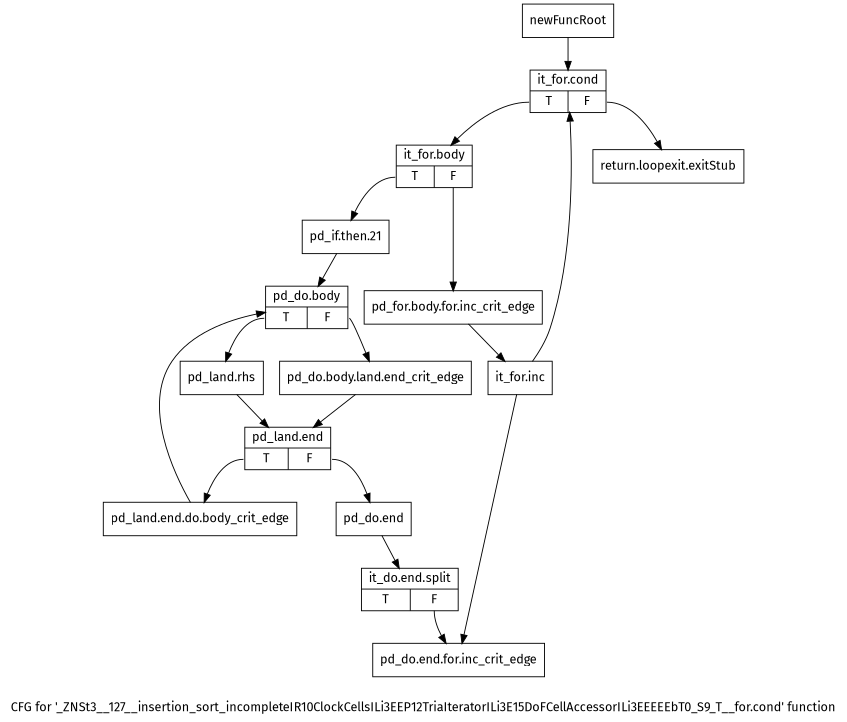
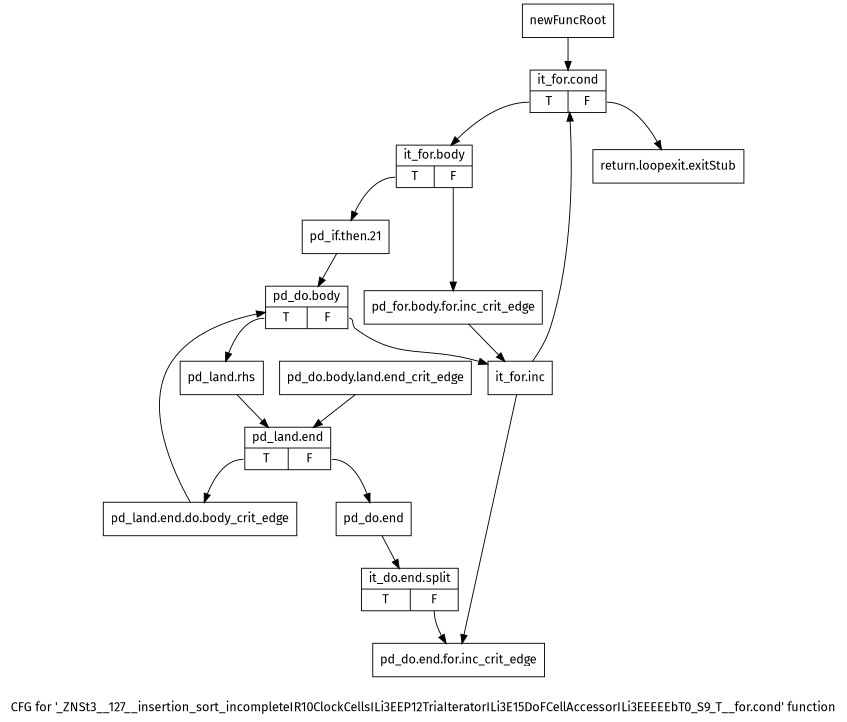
(358, 335) -> (409, 351)
